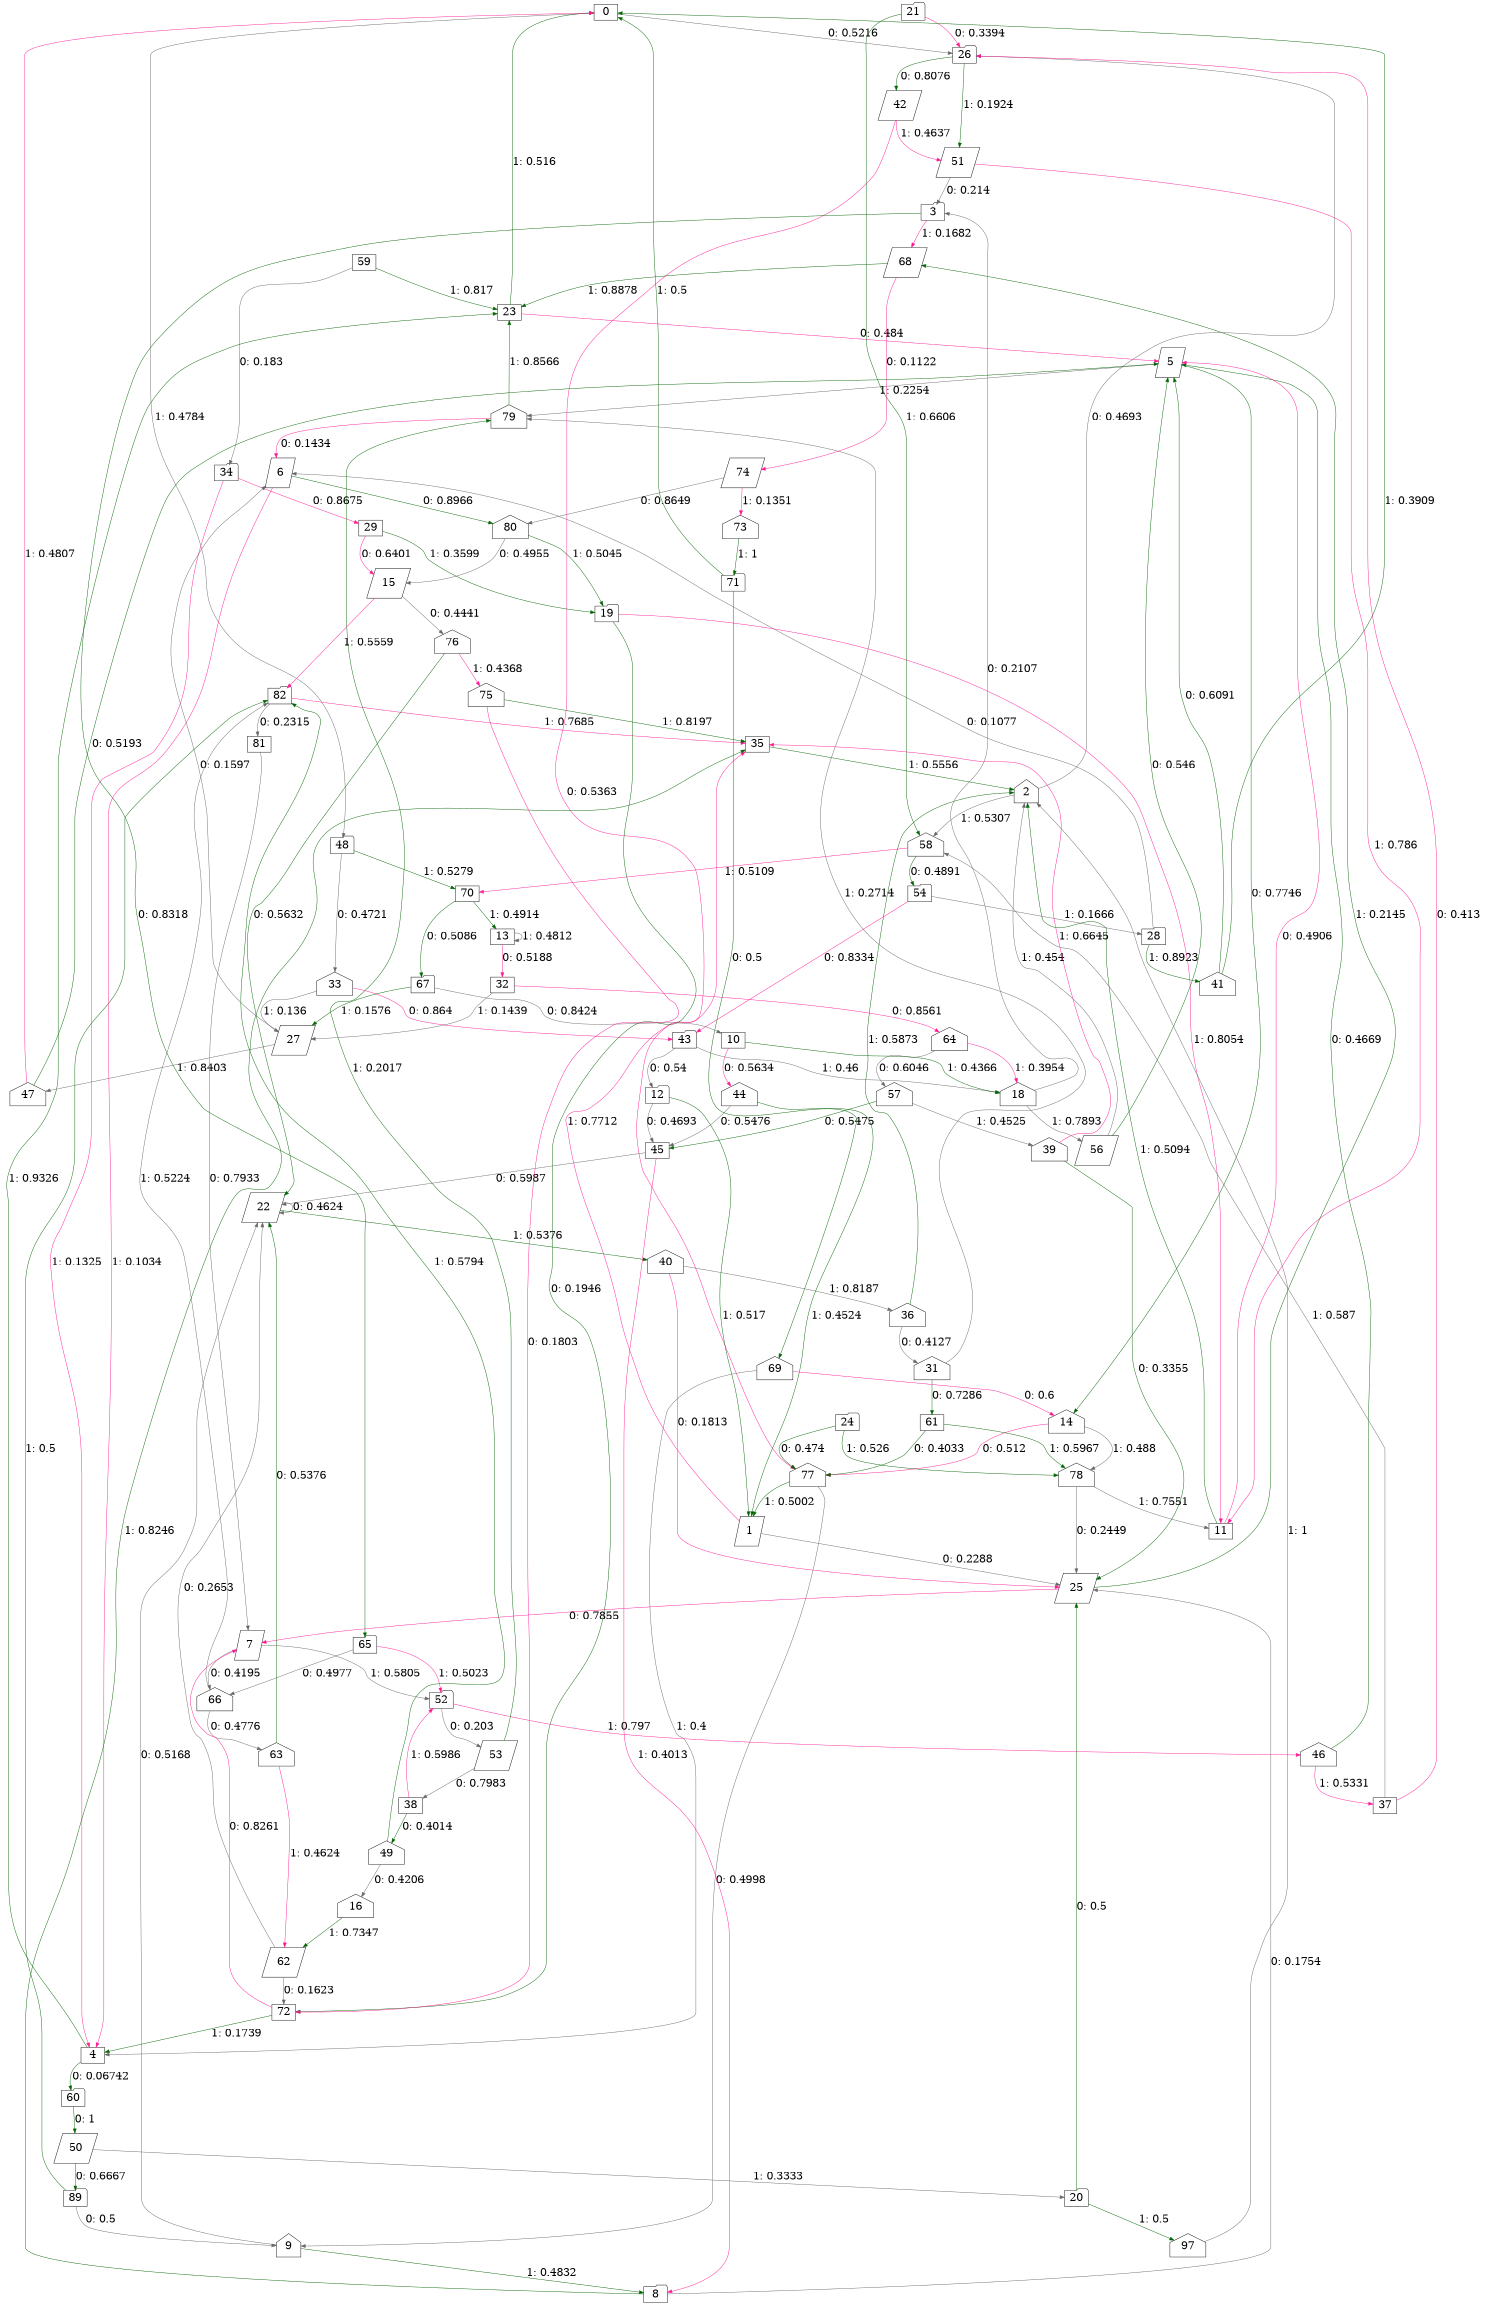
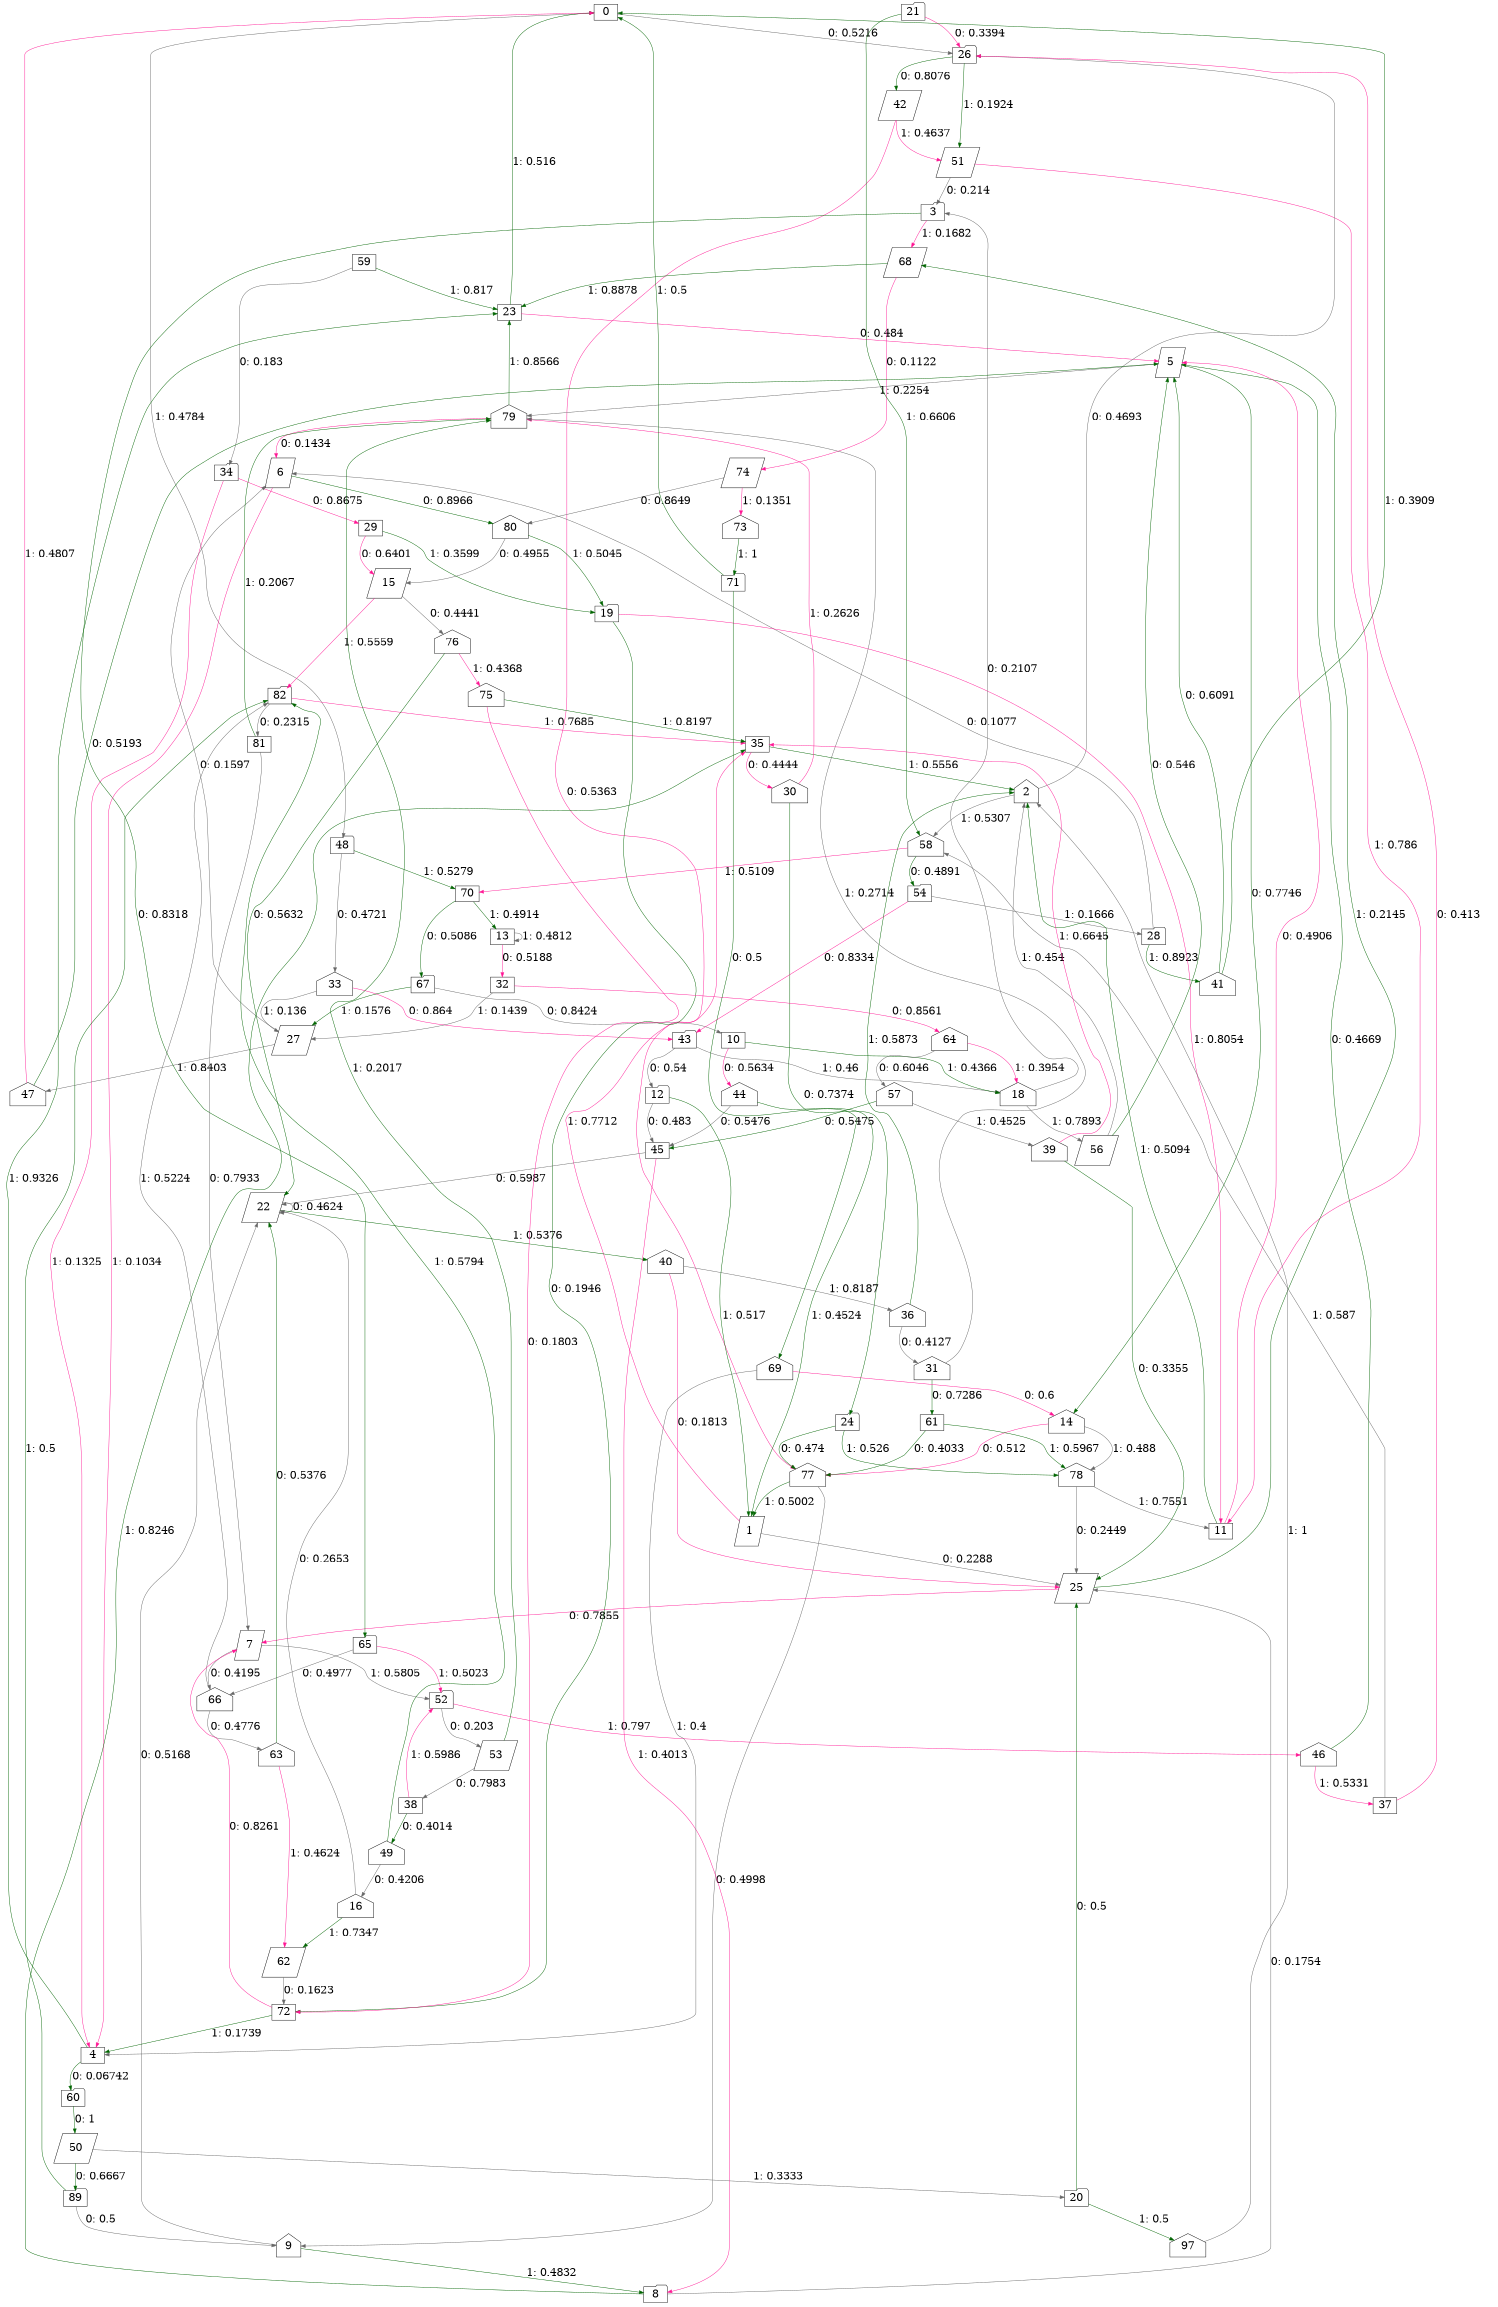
none -> (249, 478)
none -> (790, 792)
(676, 1122) -> (676, 1122)
(180, 1587) -> (307, 1535)
